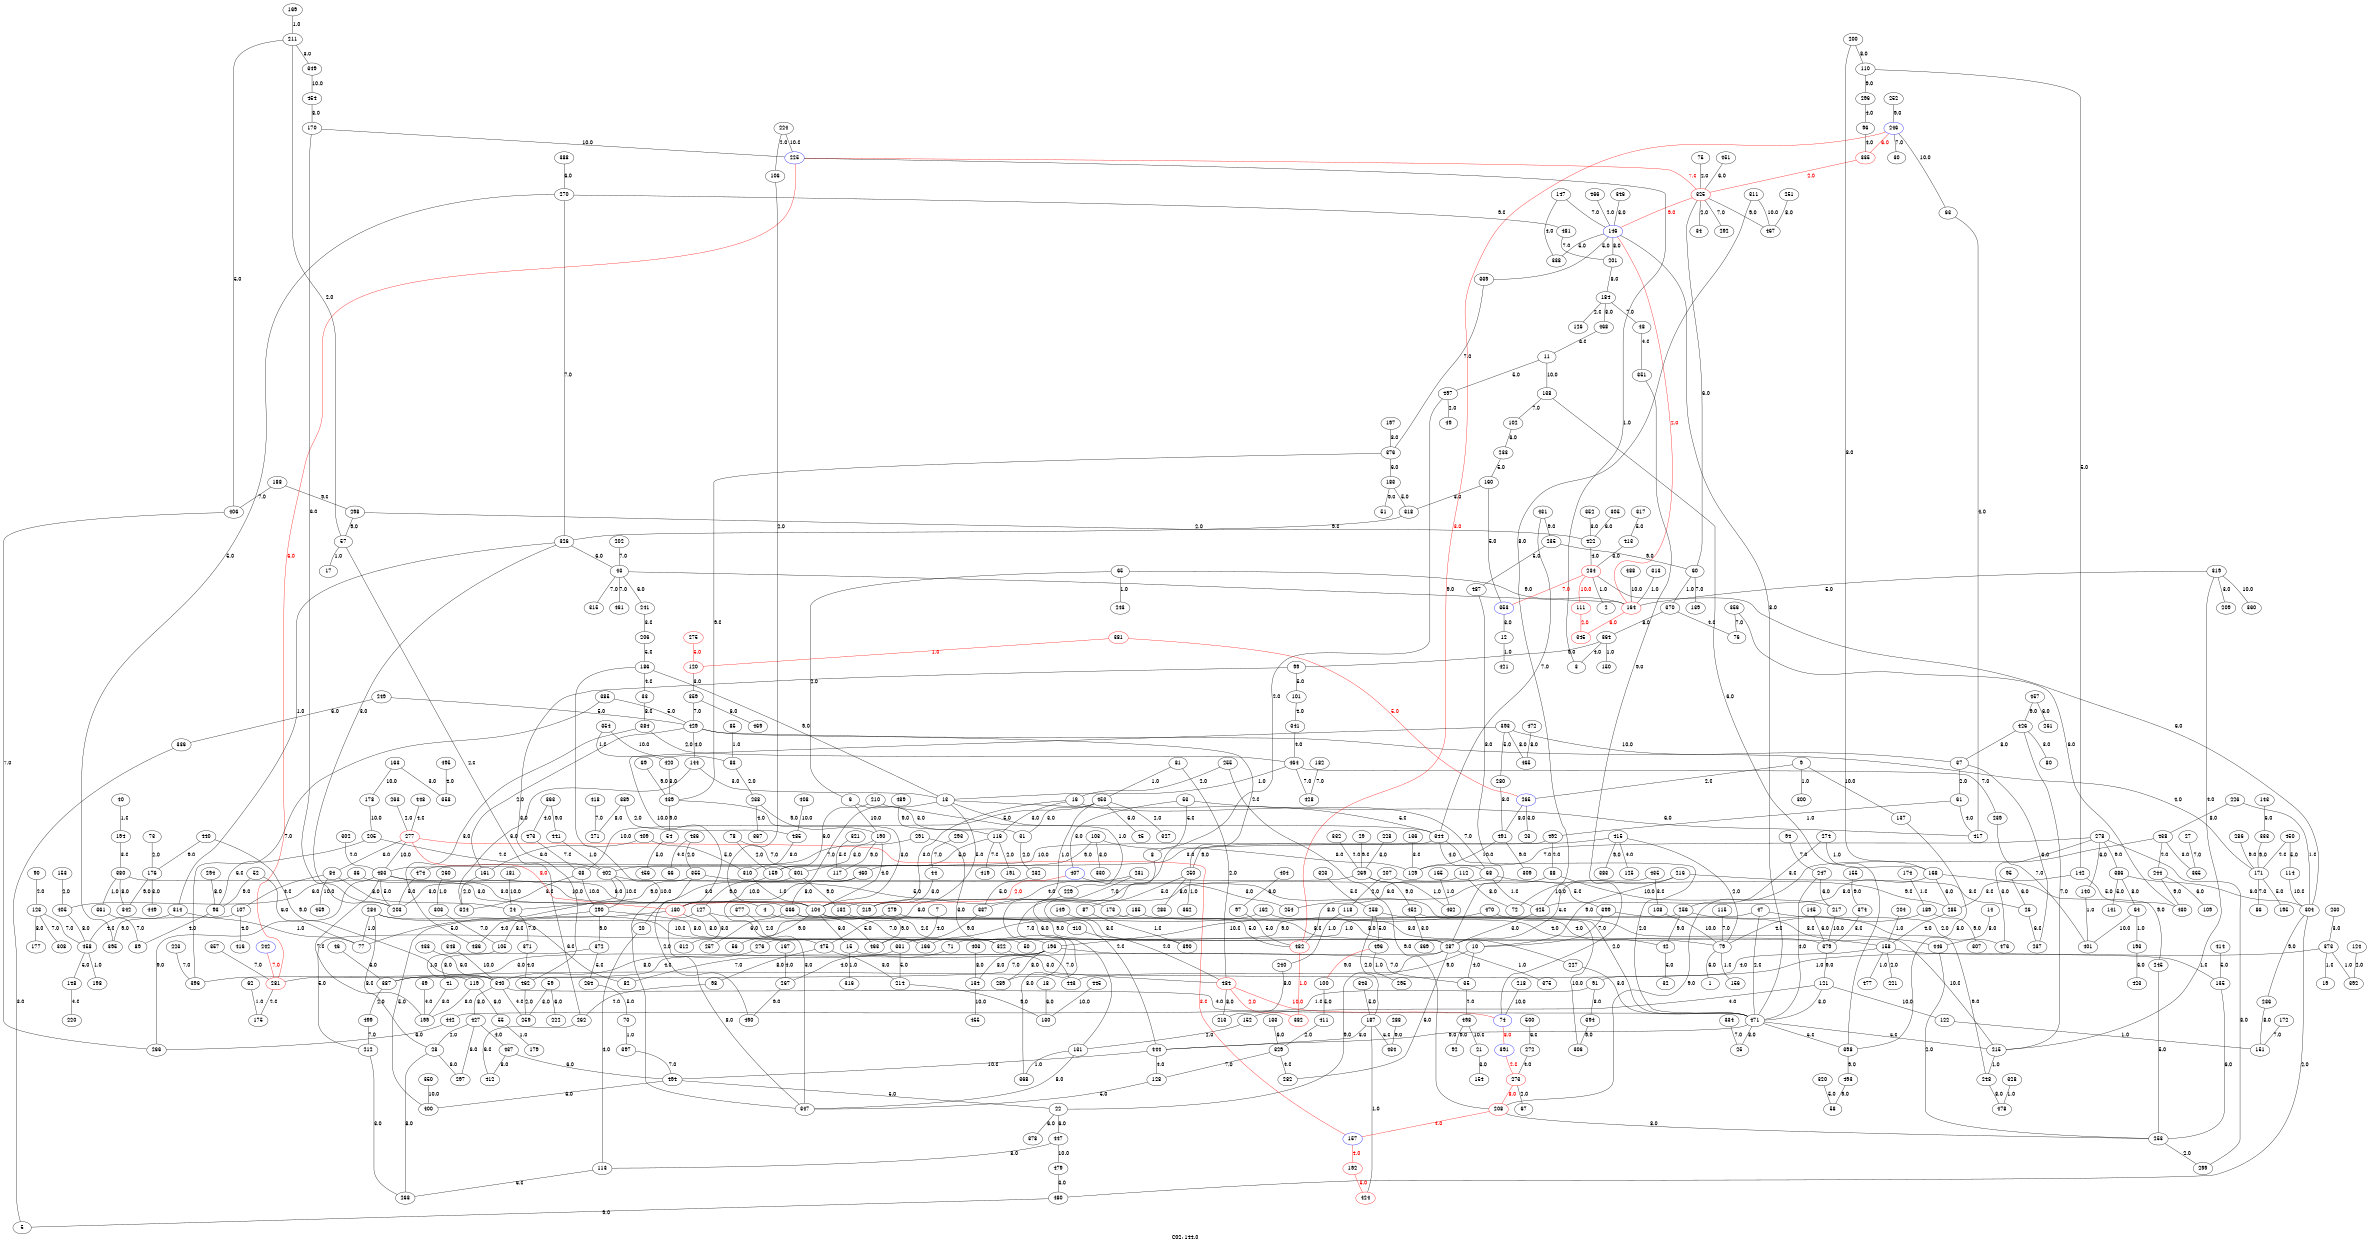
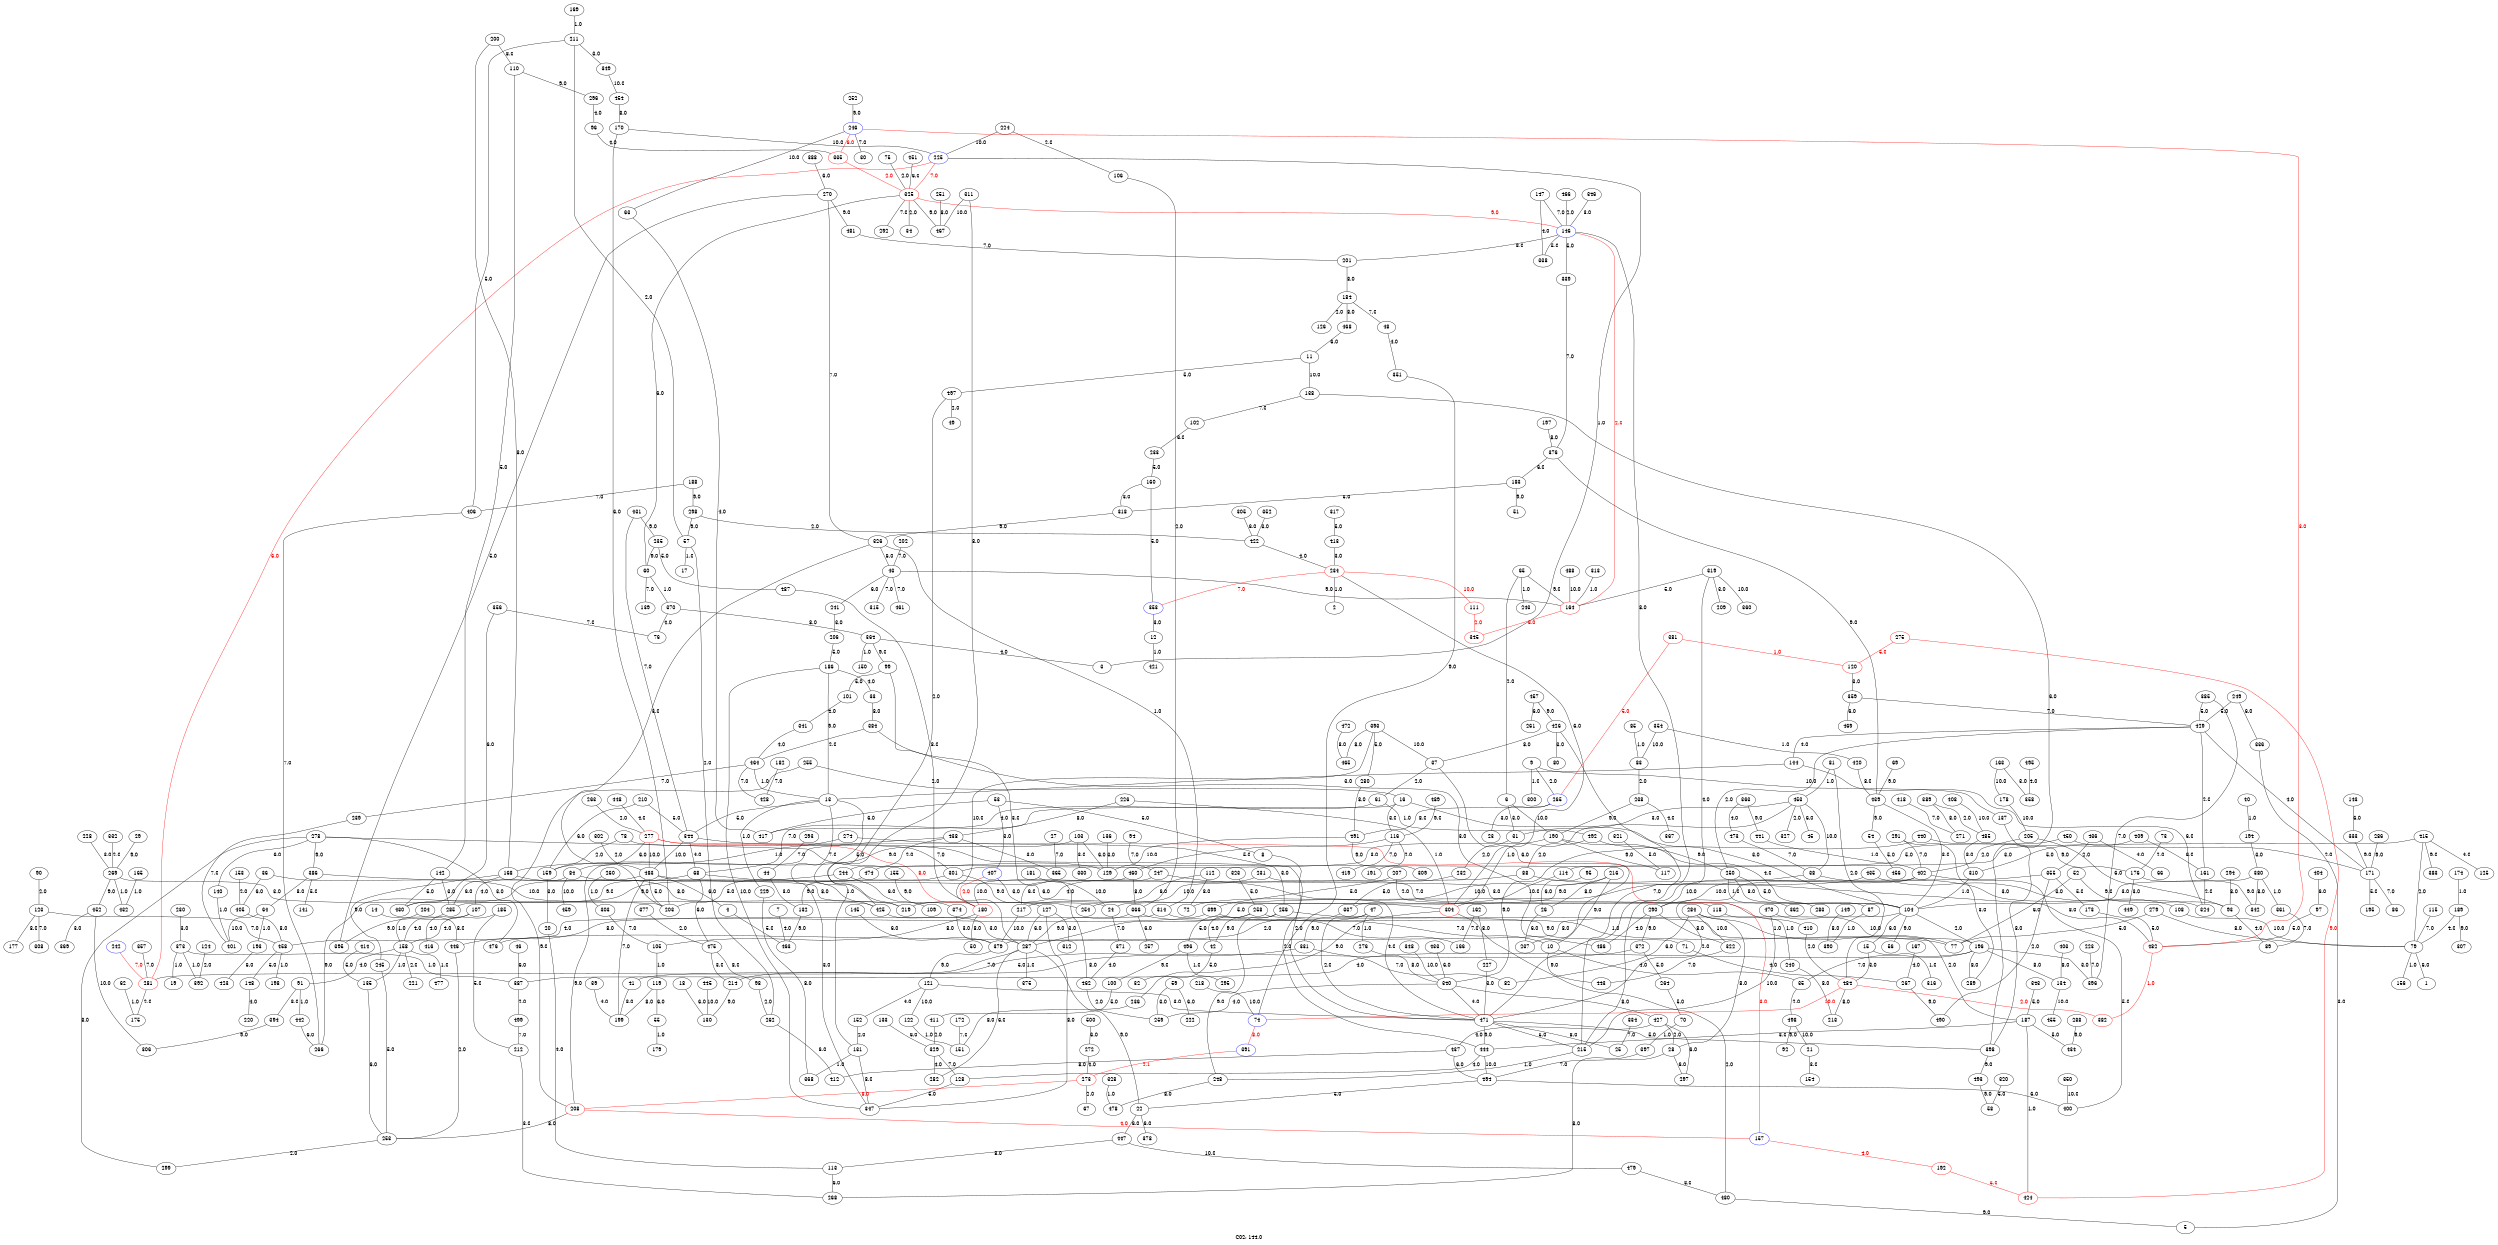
none -> (2337, 861)
(2309, 910) -> (1449, 910)
(1345, 959) -> (1150, 965)
(1514, 1065) -> (1146, 1065)
